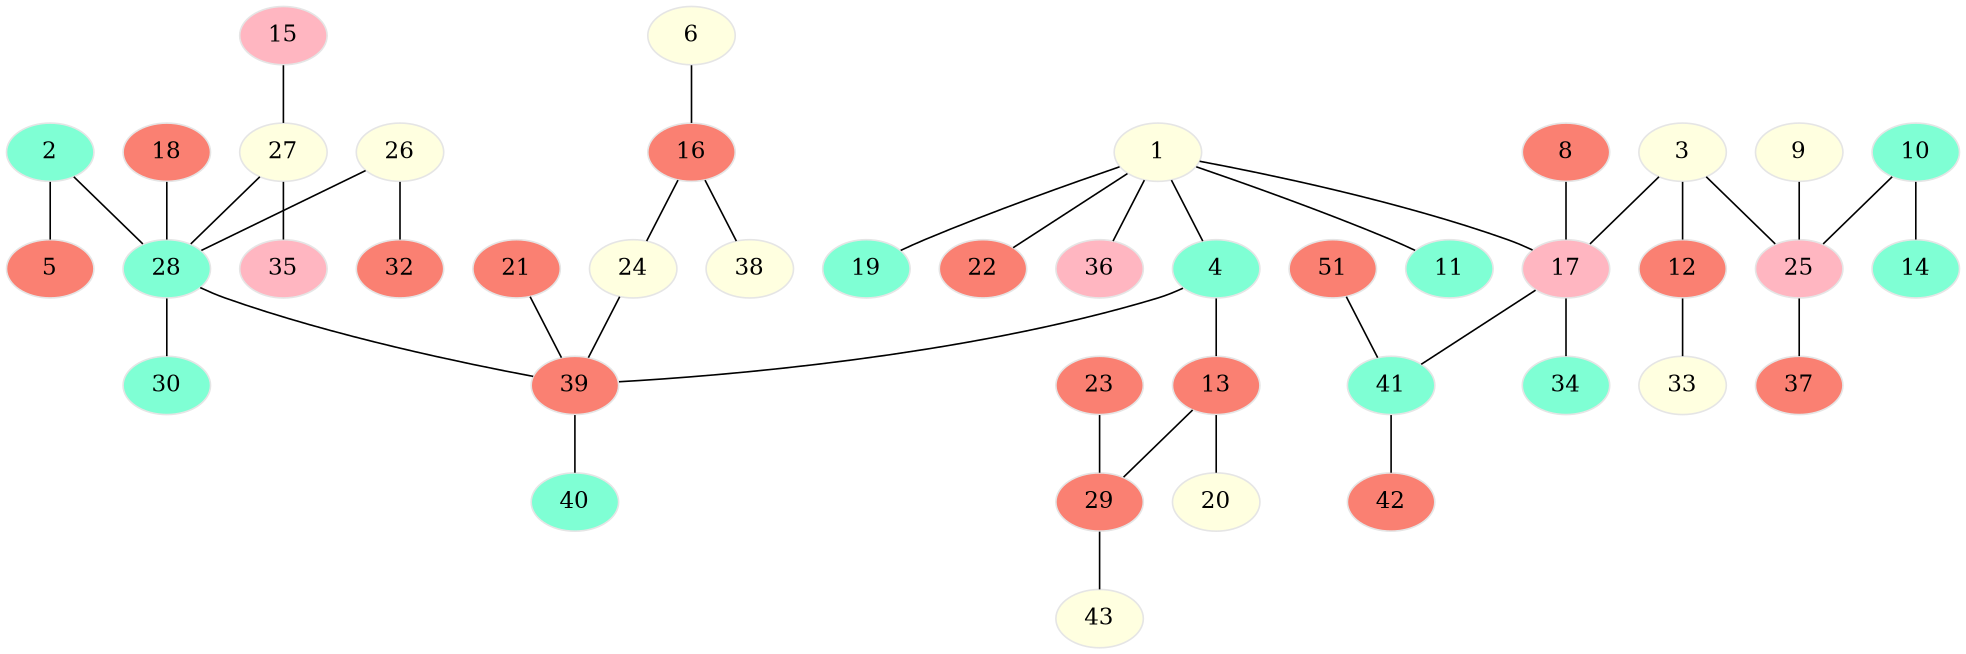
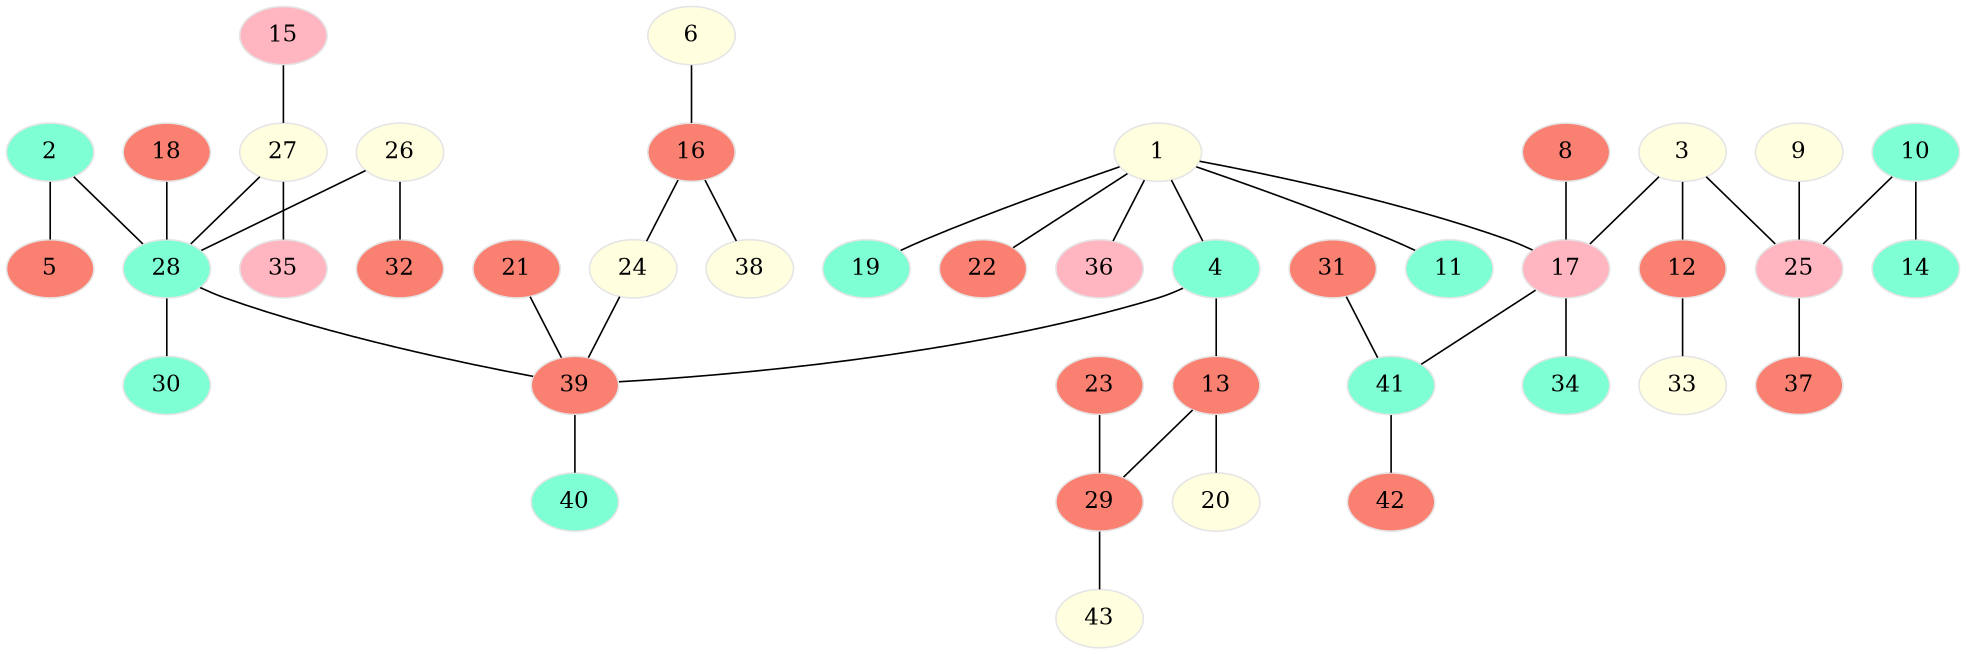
(1333, 269) -> (1333, 269)
